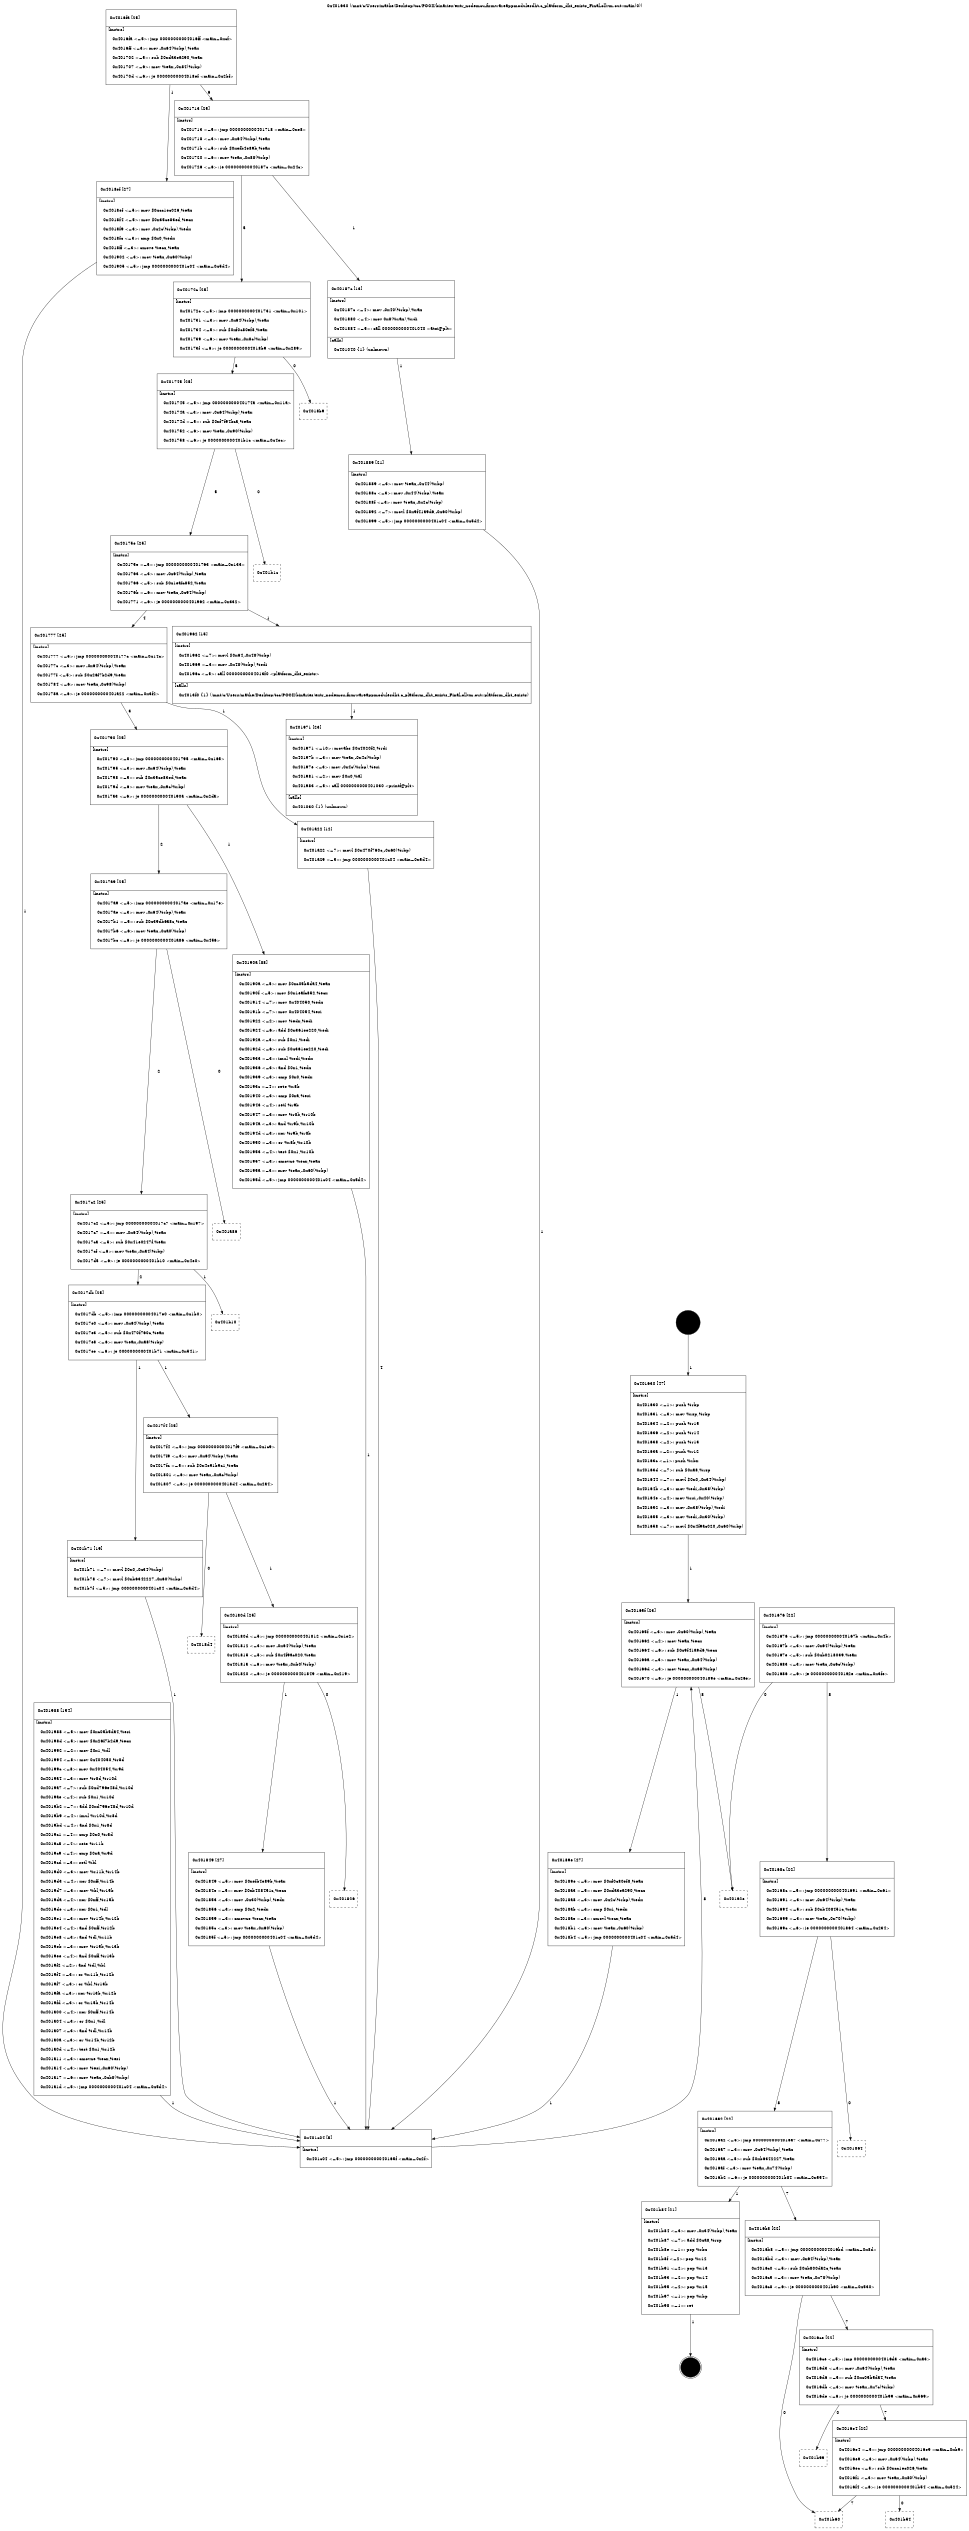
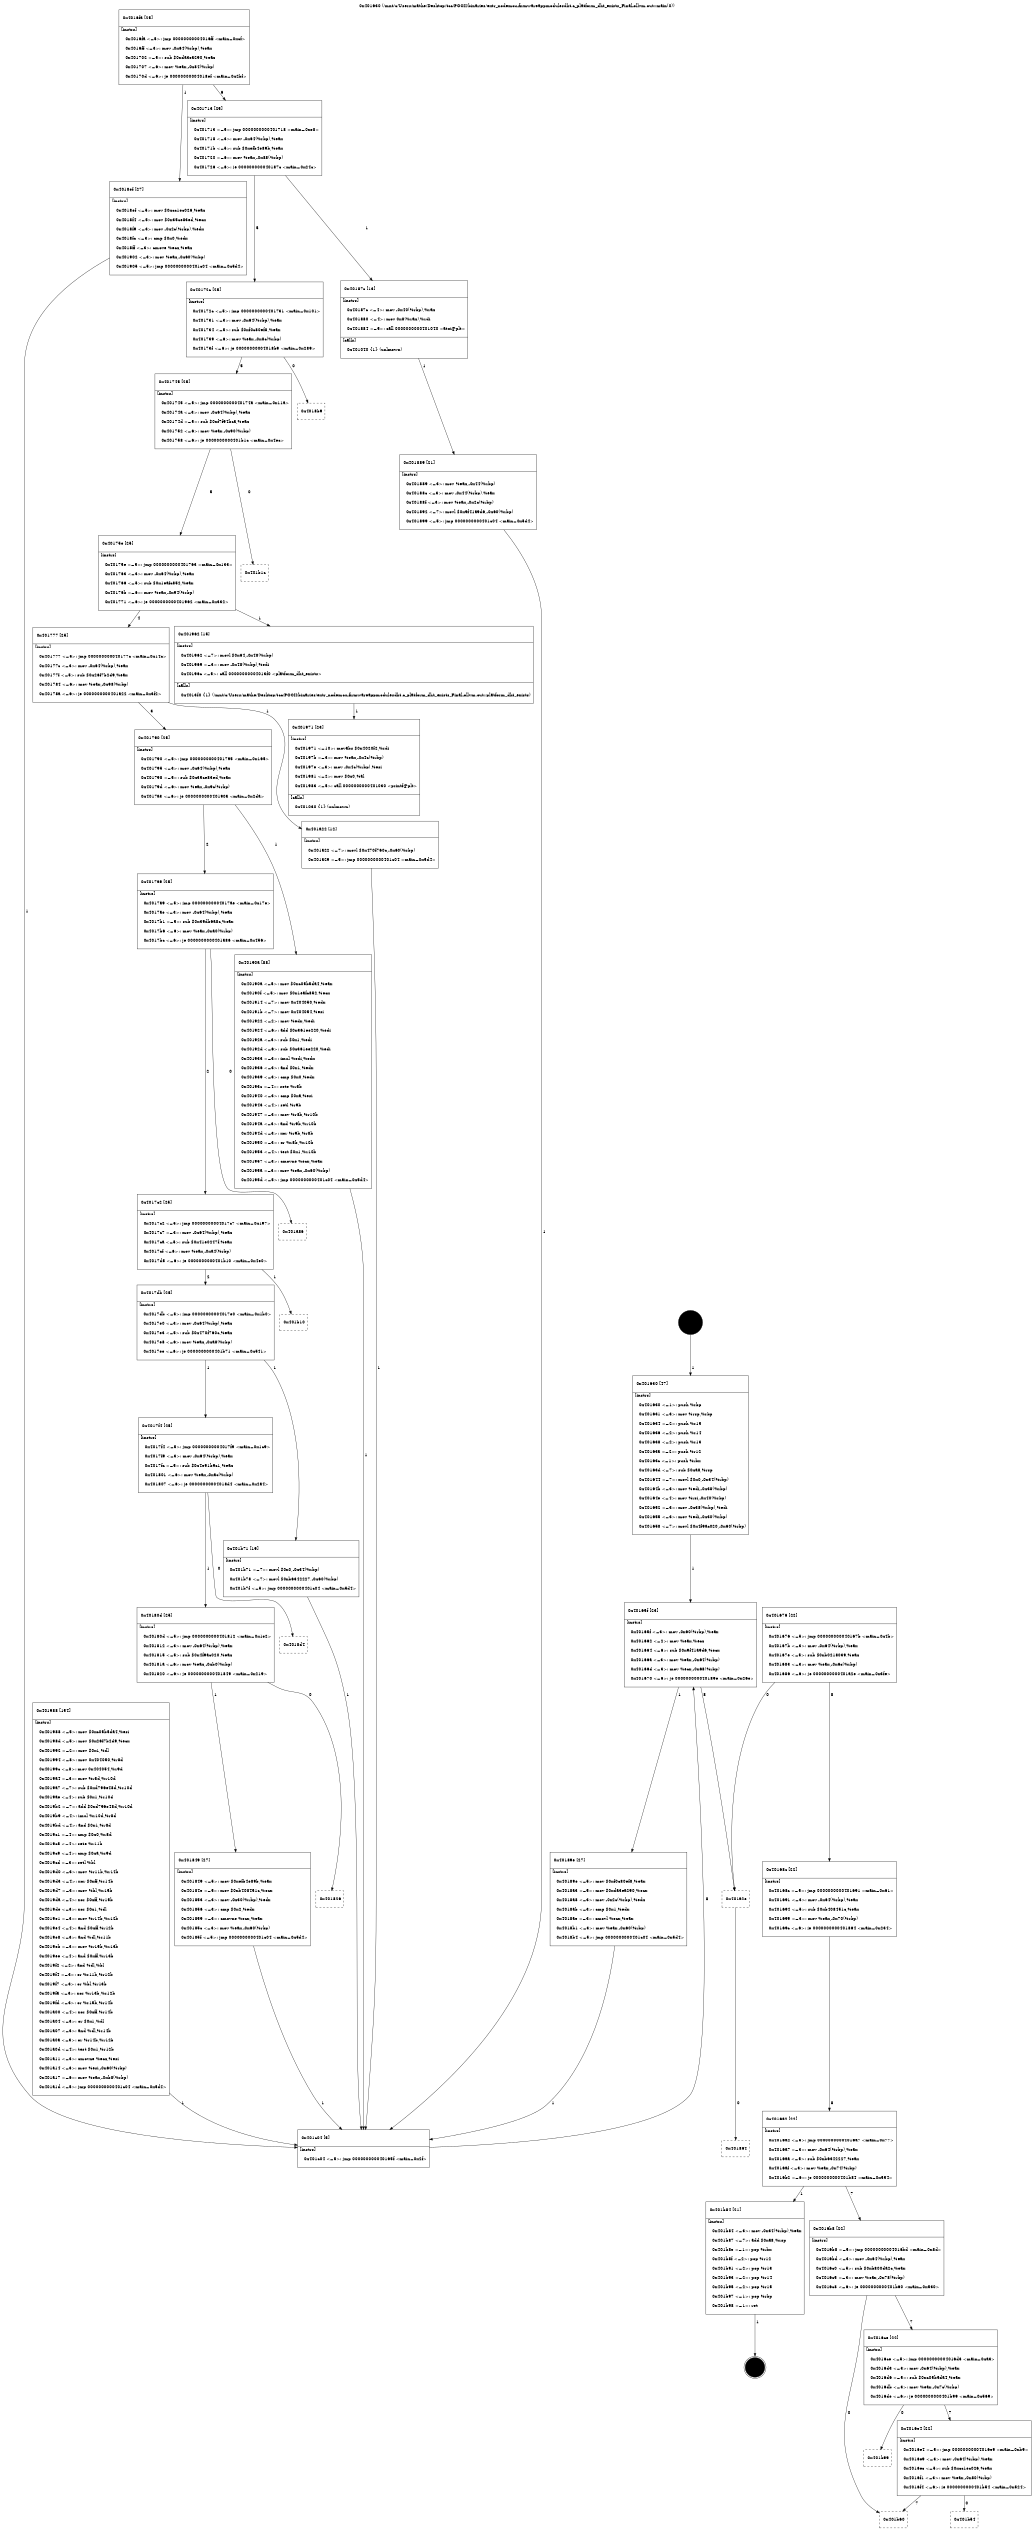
(381, 1368) -> (378, 1368)
(841, 2037) -> (736, 2022)
